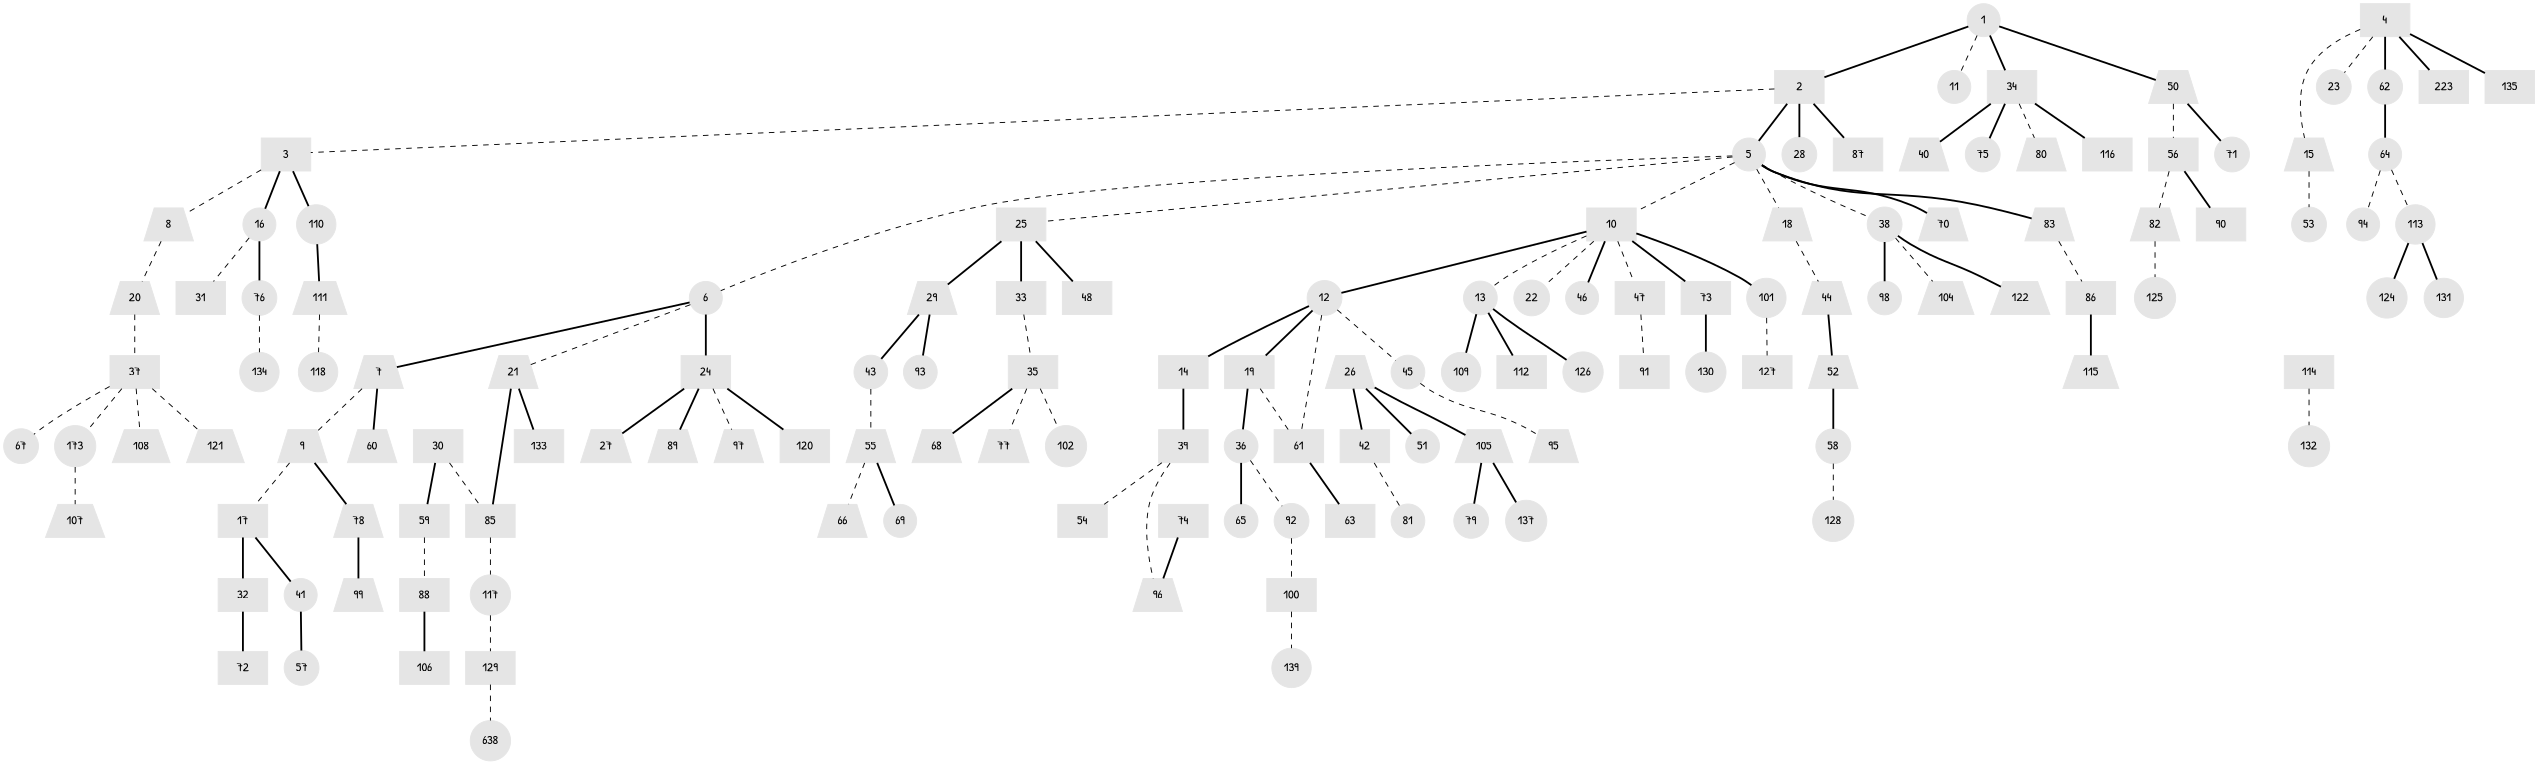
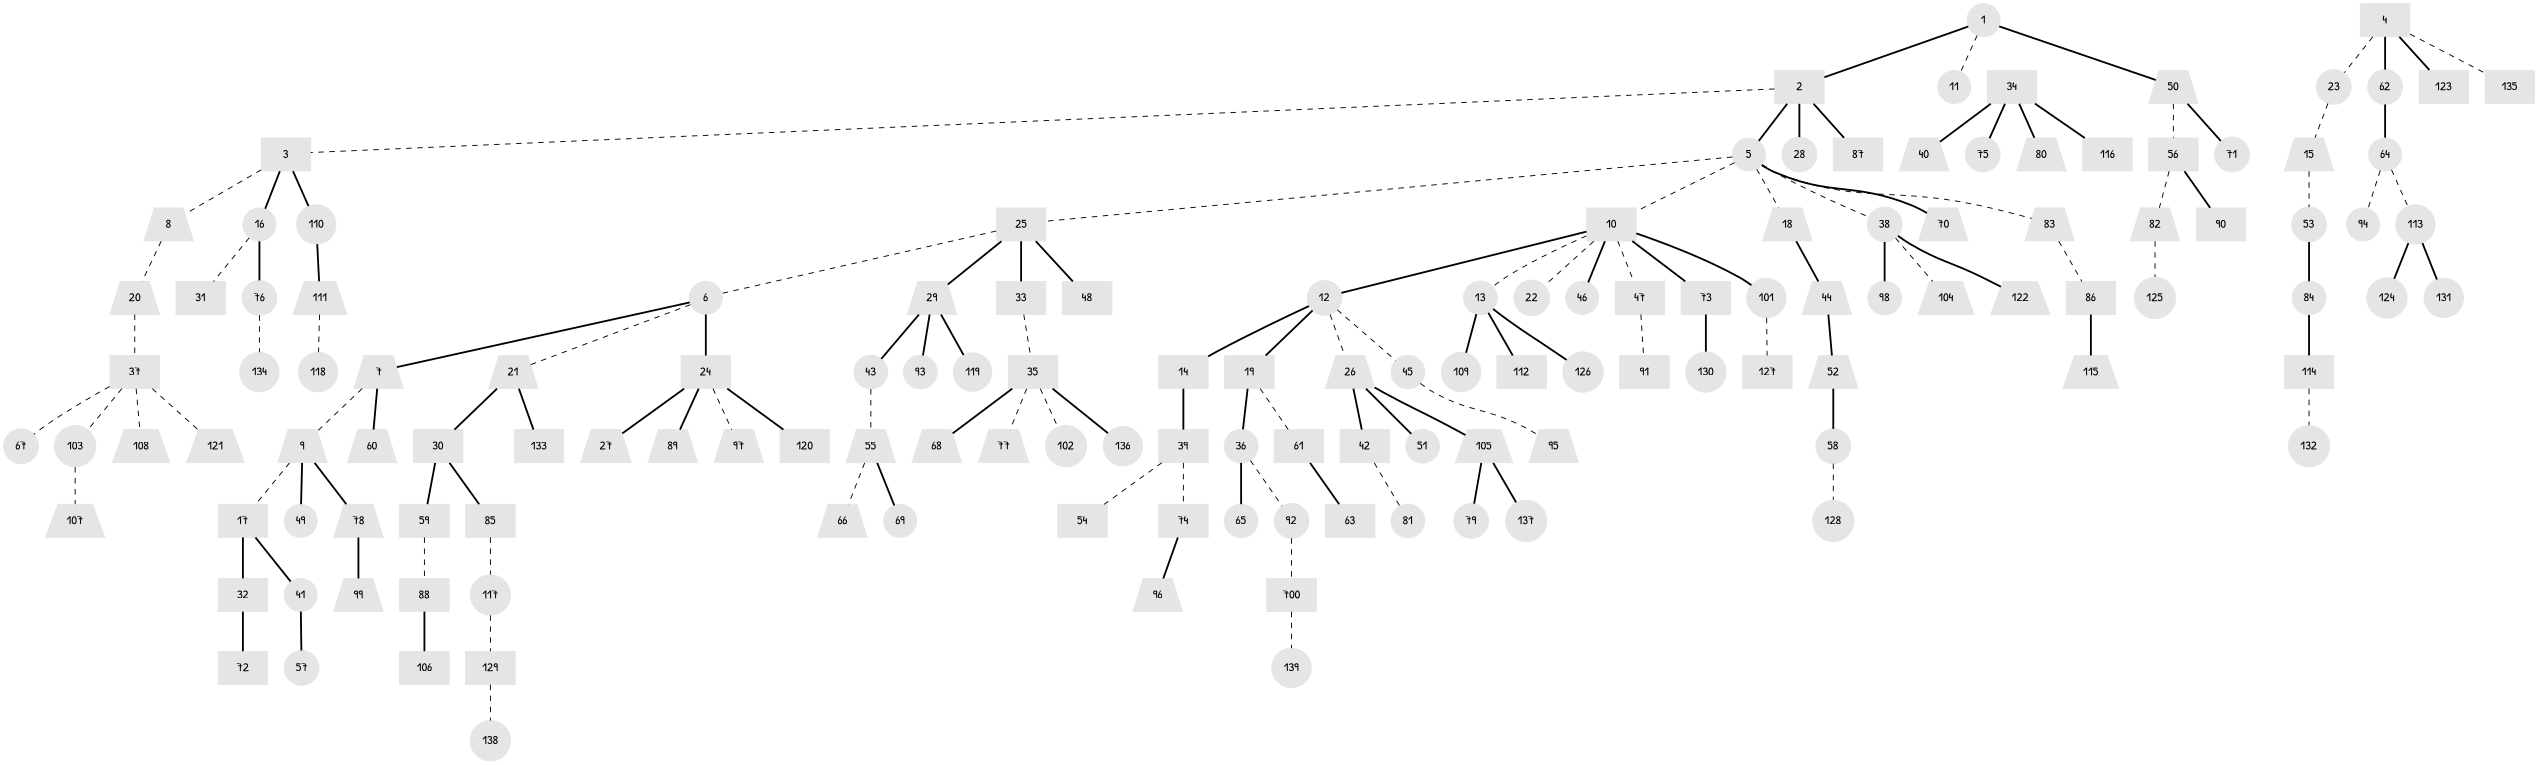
(1998, 53) -> none
(2448, 54) -> (2448, 54)
(2308, 71) -> (2322, 121)
(2444, 87) -> (2444, 87)
(2027, 121) -> (2027, 121)
(1219, 181) -> (859, 262)
(1903, 195) -> (1903, 195)
(1807, 261) -> (1807, 261)
none -> (2309, 298)
none -> (973, 372)
(1312, 372) -> (1337, 335)
(75, 446) -> (75, 446)
none -> (1123, 446)
(502, 447) -> (476, 409)
(464, 484) -> (464, 484)
(1147, 518) -> (1183, 484)
none -> (301, 521)
(1292, 595) -> (1292, 595)
(490, 741) -> (490, 741)
